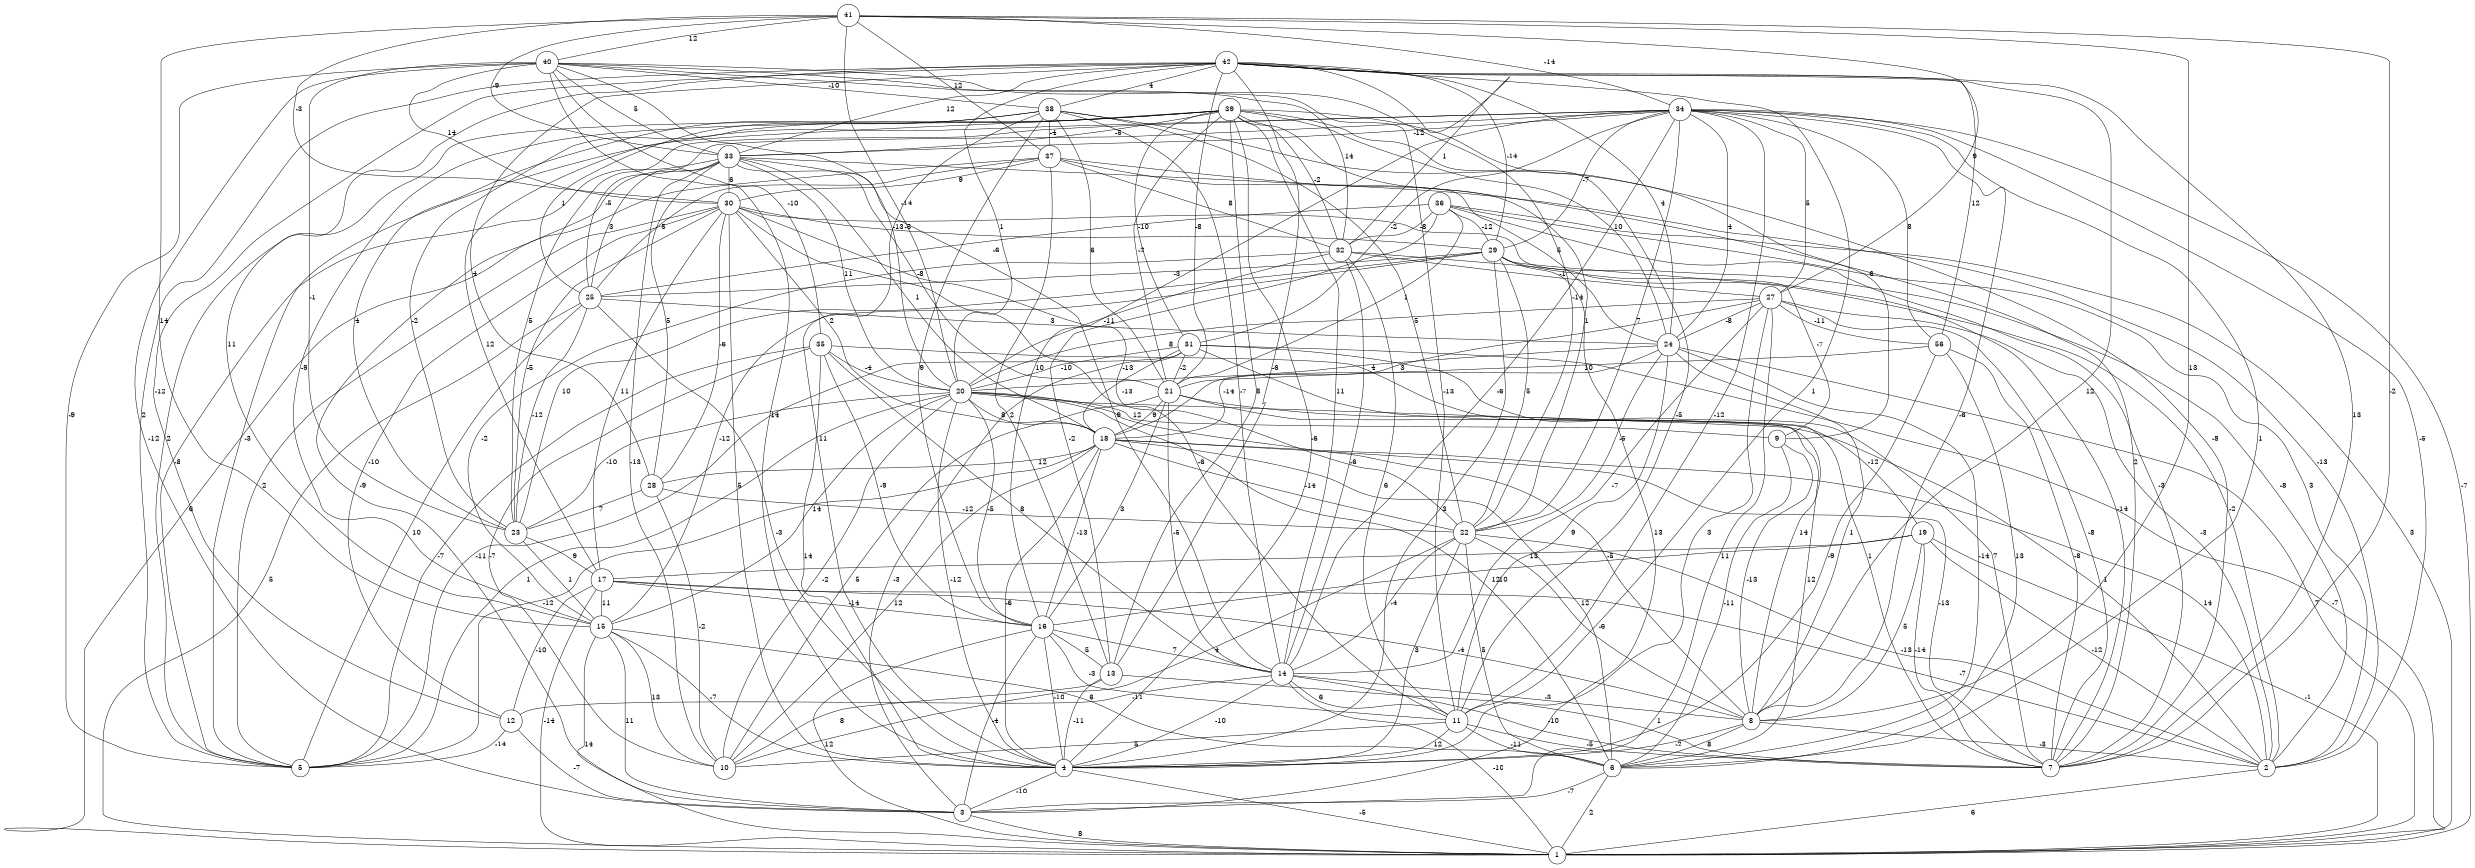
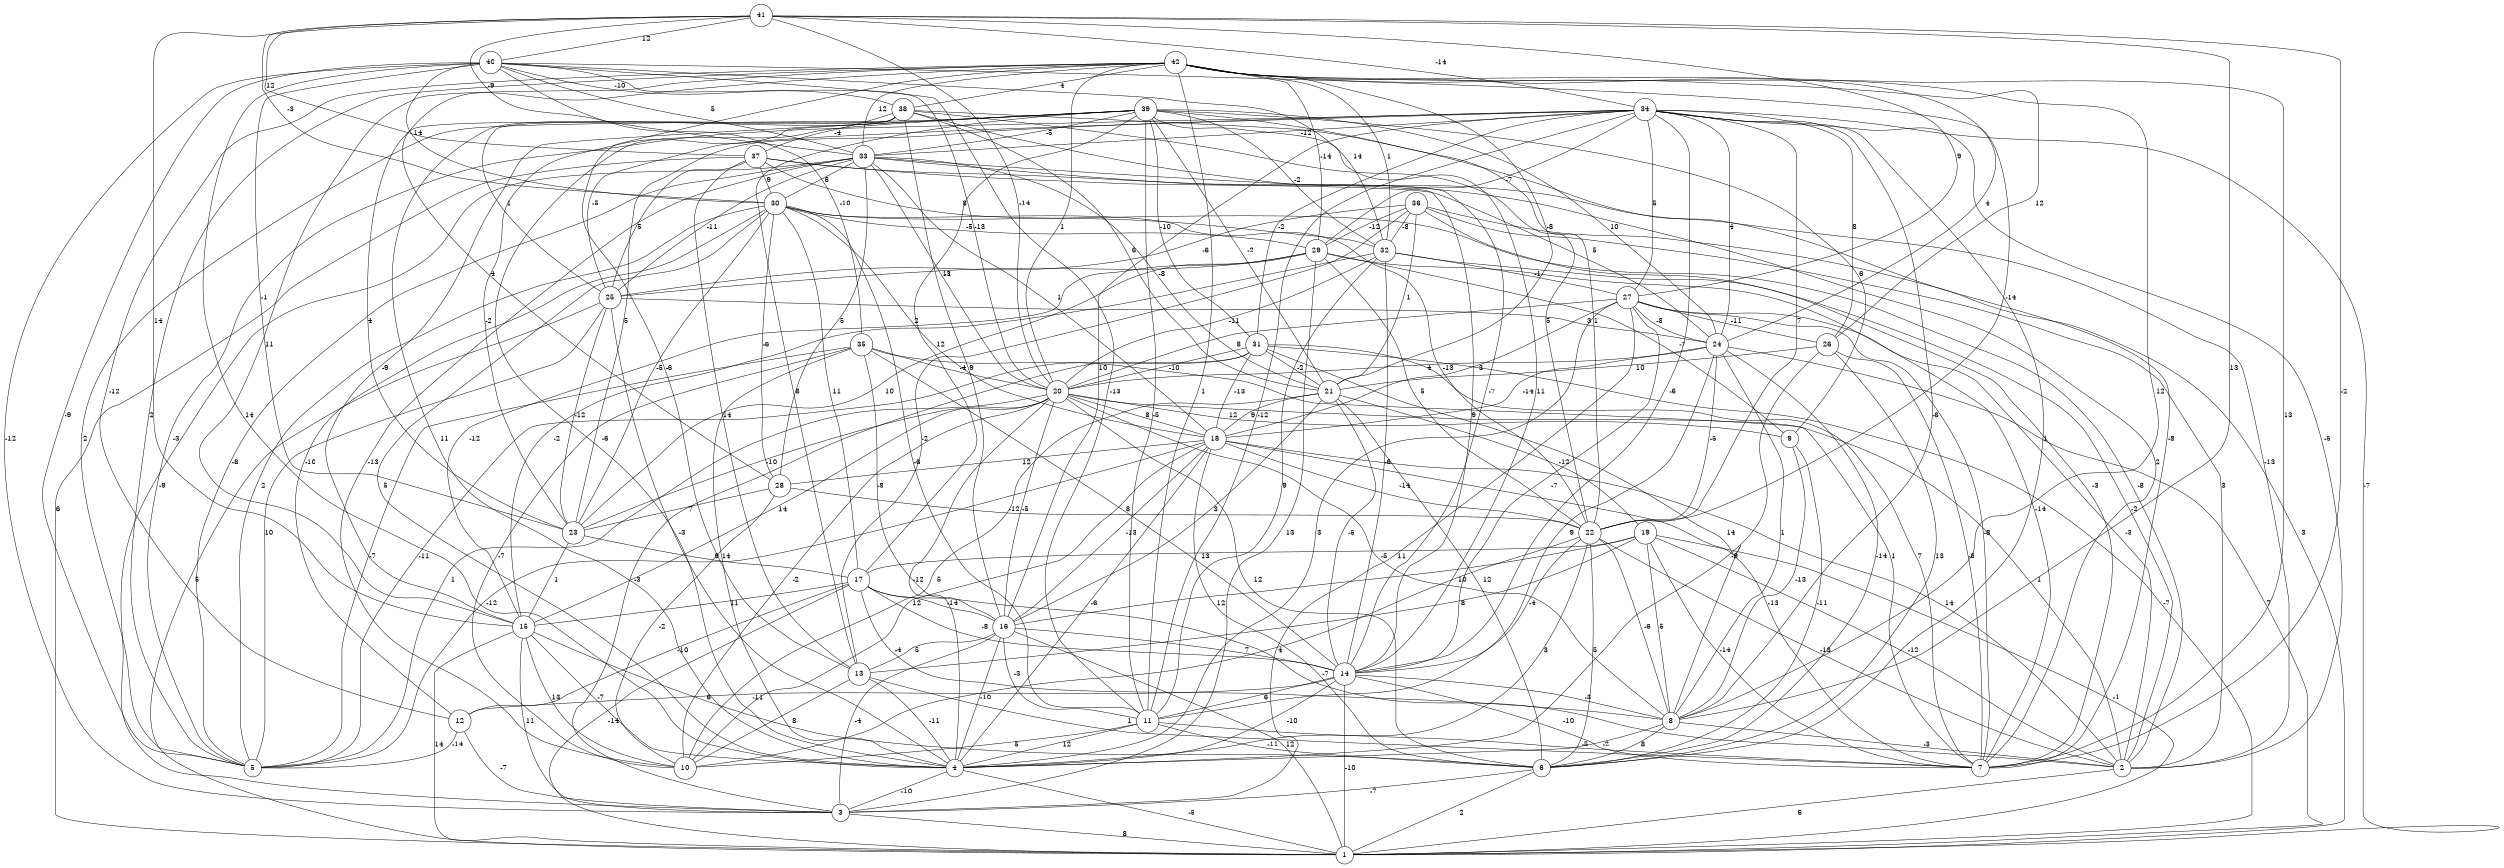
(611, 227) -> (712, 227)
(1939, 345) -> (1827, 345)
(1012, 415) -> (727, 415)
(1386, 486) -> (1285, 486)
(1385, 615) -> none
none -> (1278, 628)
none -> (1071, 648)
